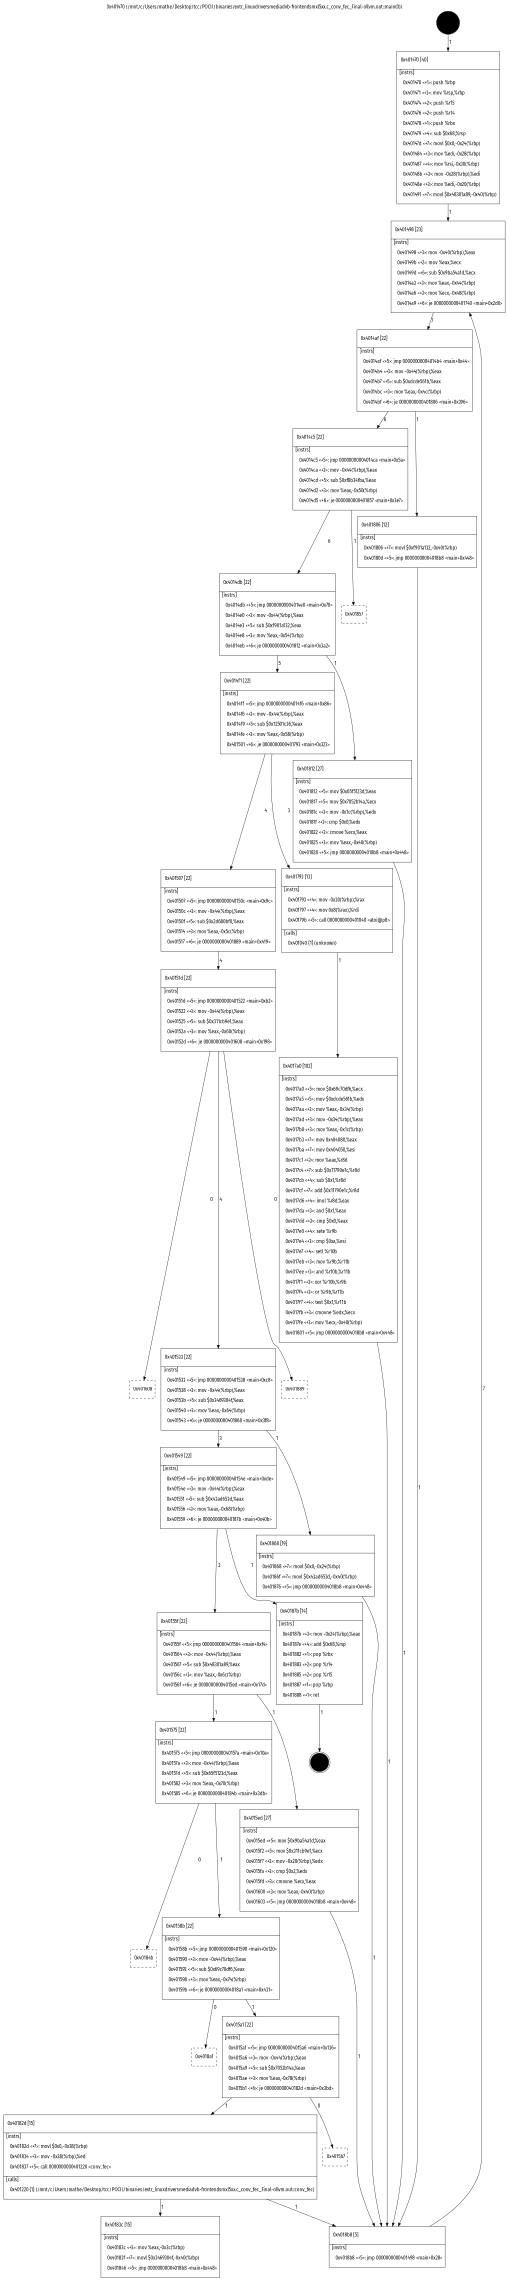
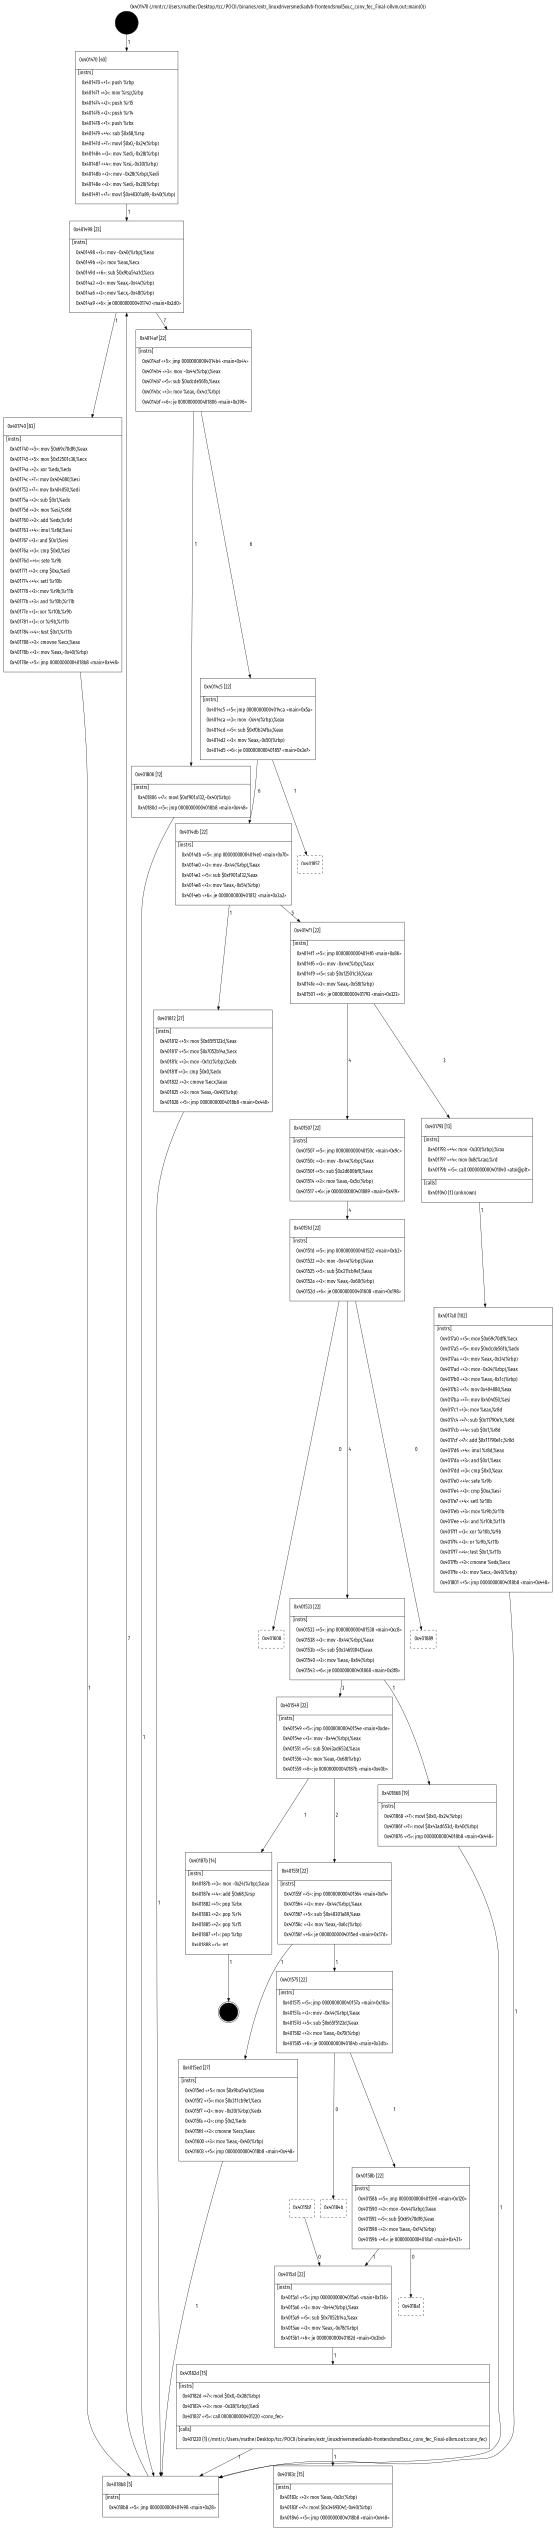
none -> (63, 545)
(323, 2121) -> (312, 2240)
